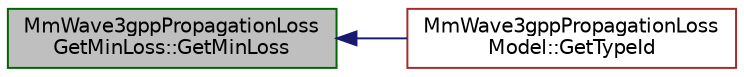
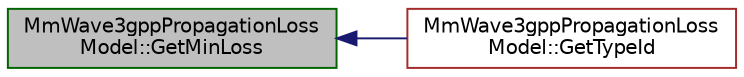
(172, 38) -> (172, 38)
